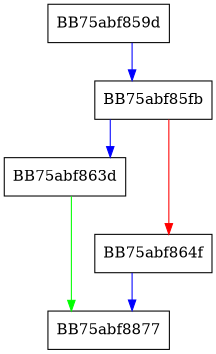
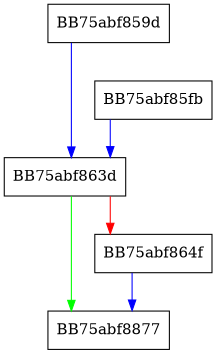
(132, 56) -> (71, 95)
(169, 172) -> (110, 210)
